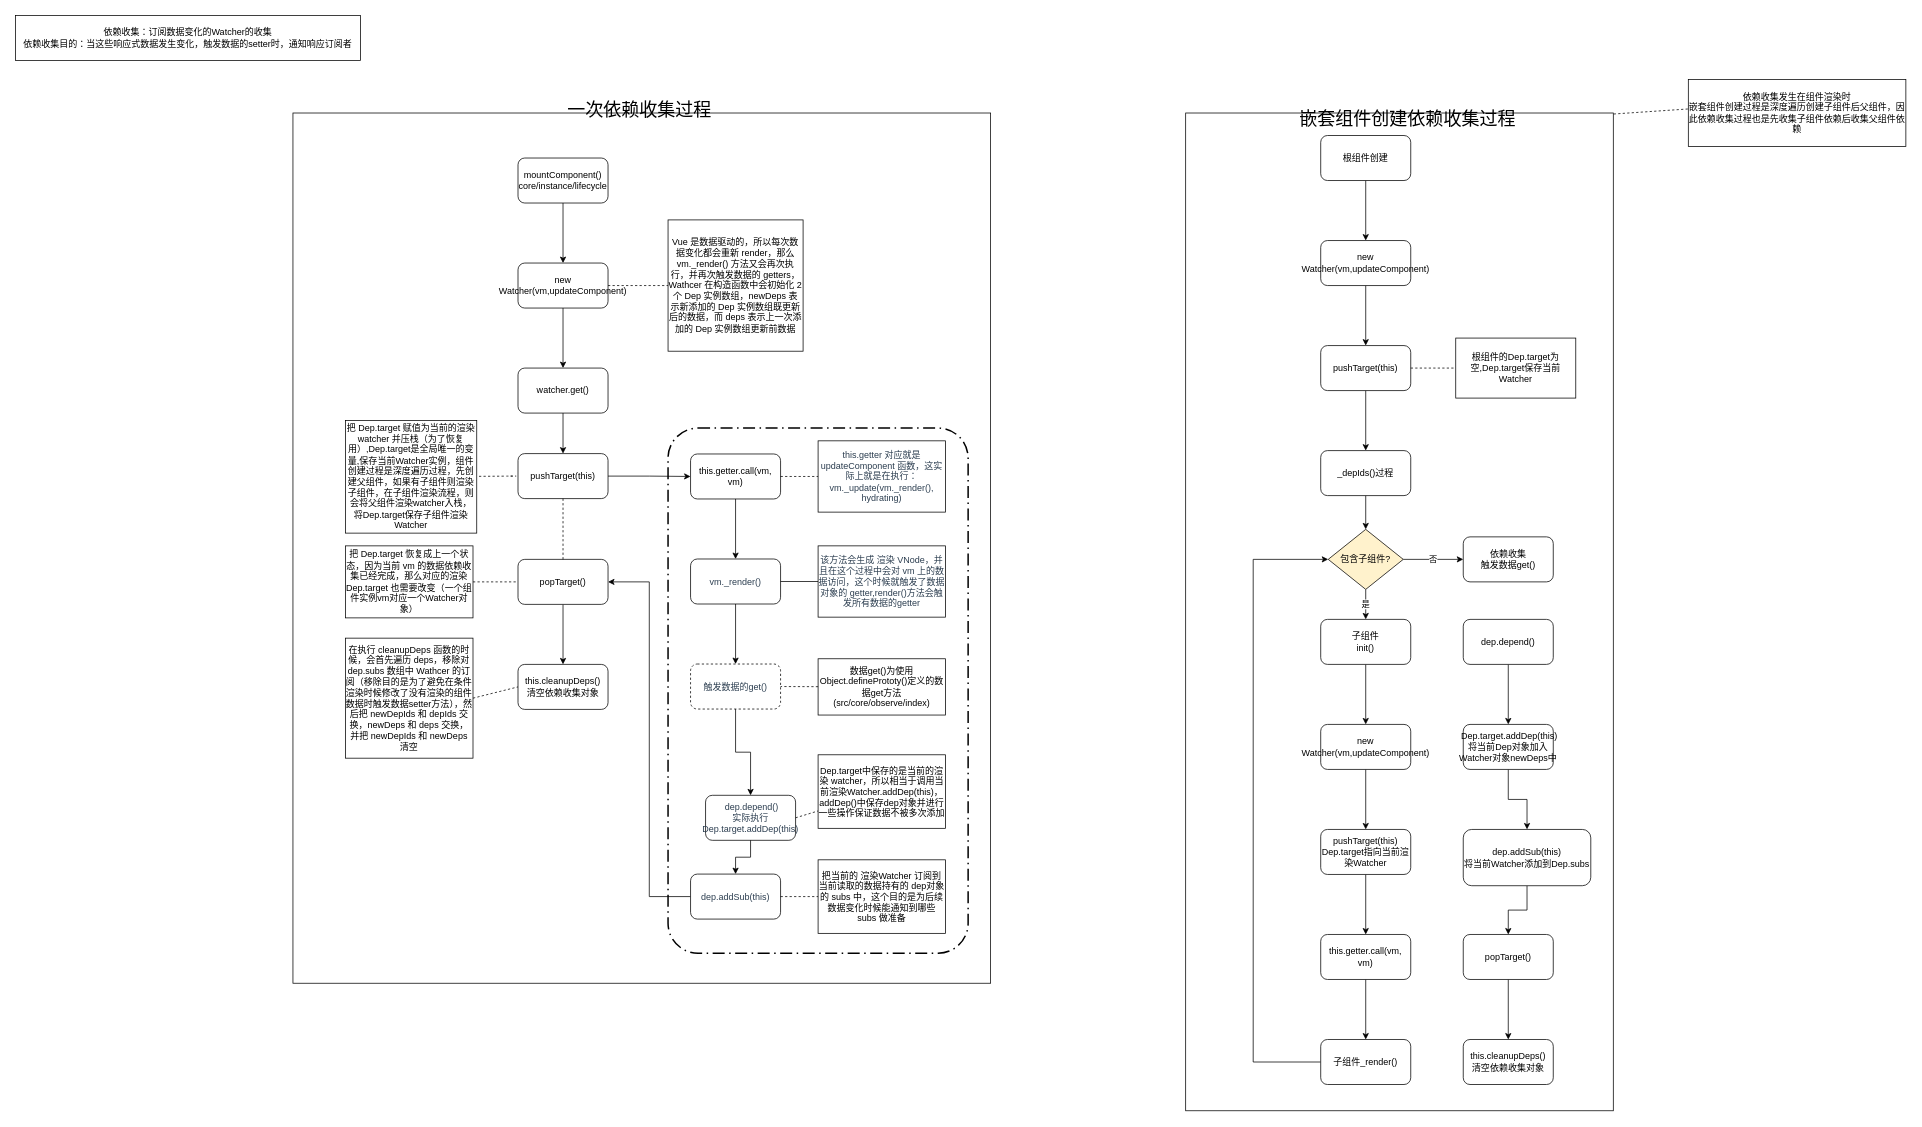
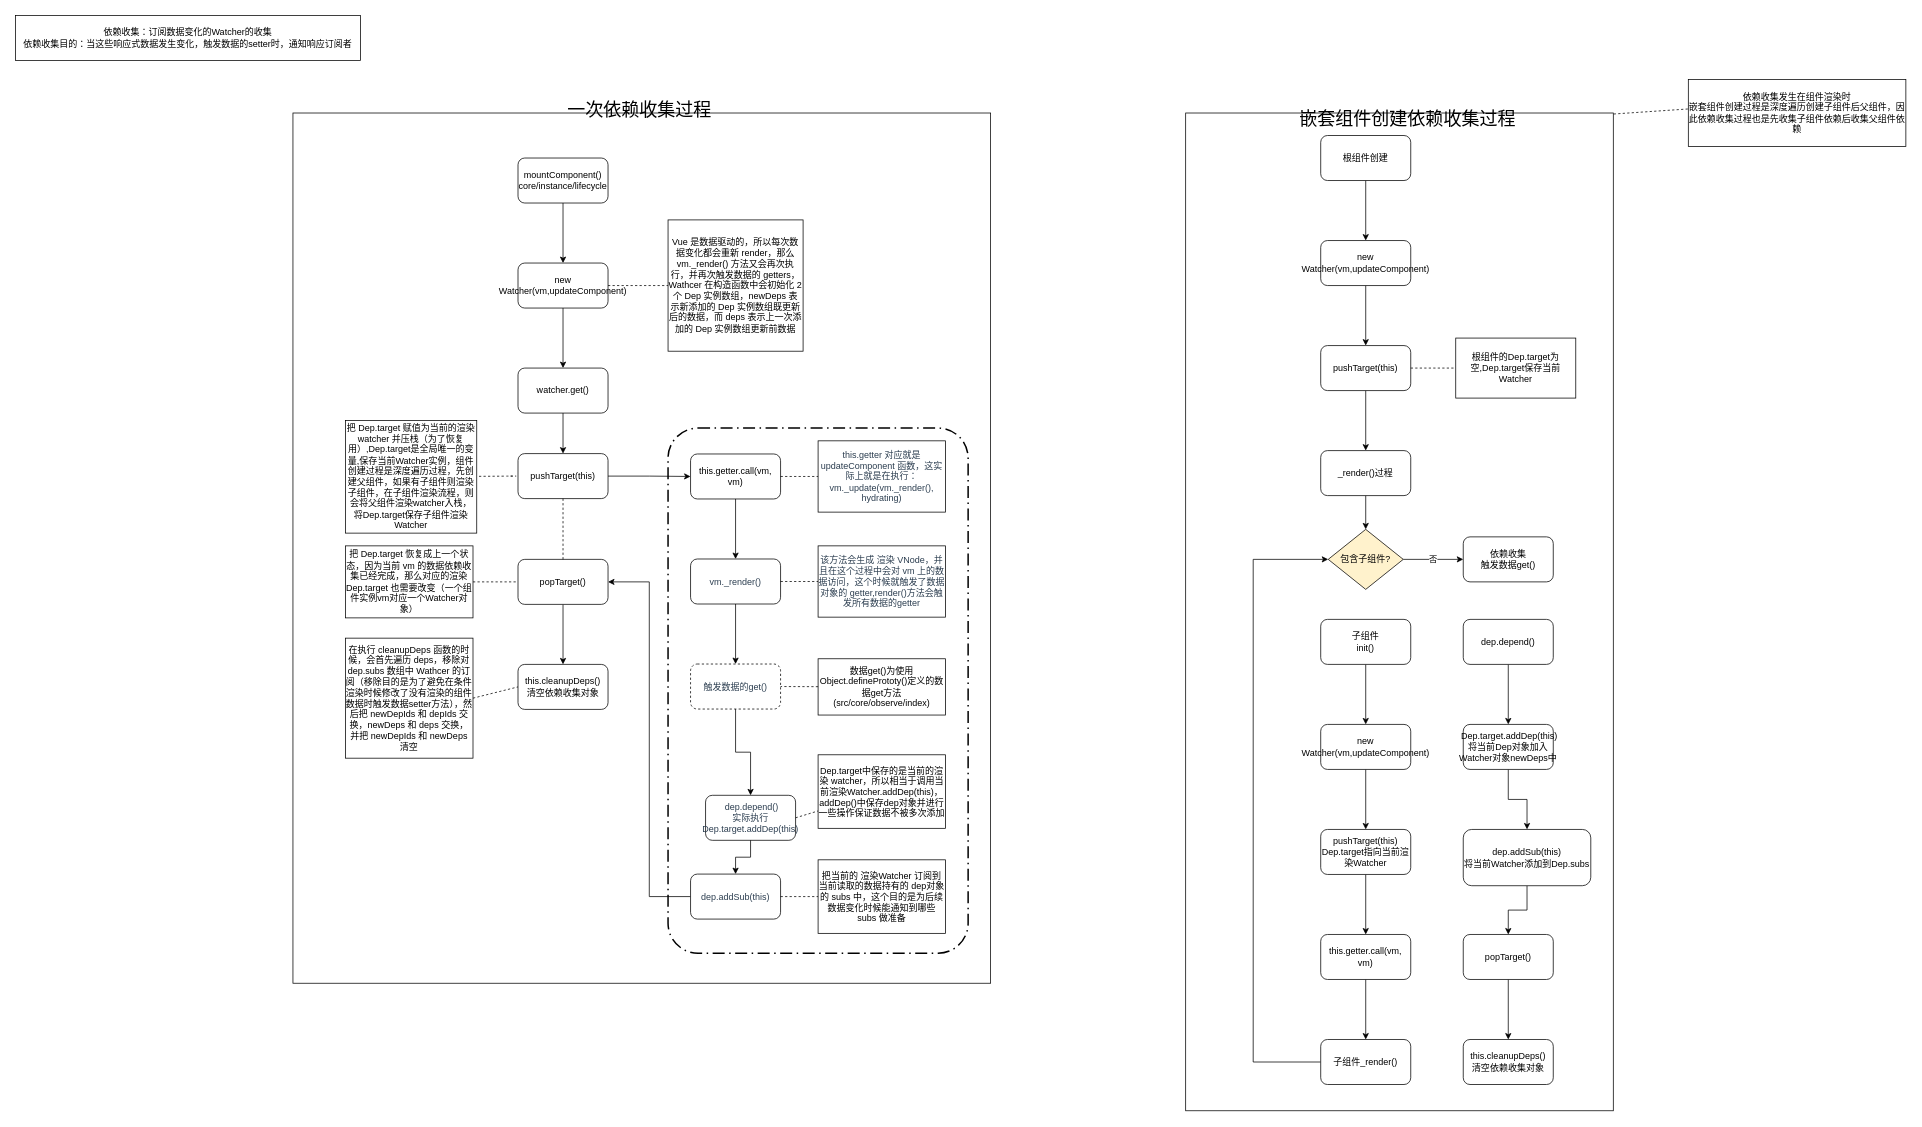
(1365, 473) -> (1365, 473)
(800, 581) -> (800, 581)
(1365, 601) -> none
